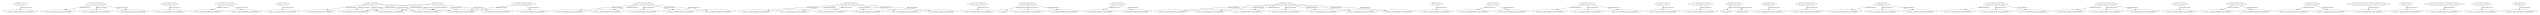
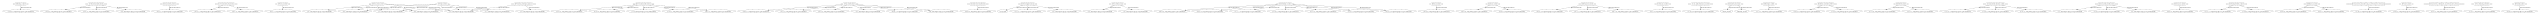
(1900, 7) -> (1835, 7)
